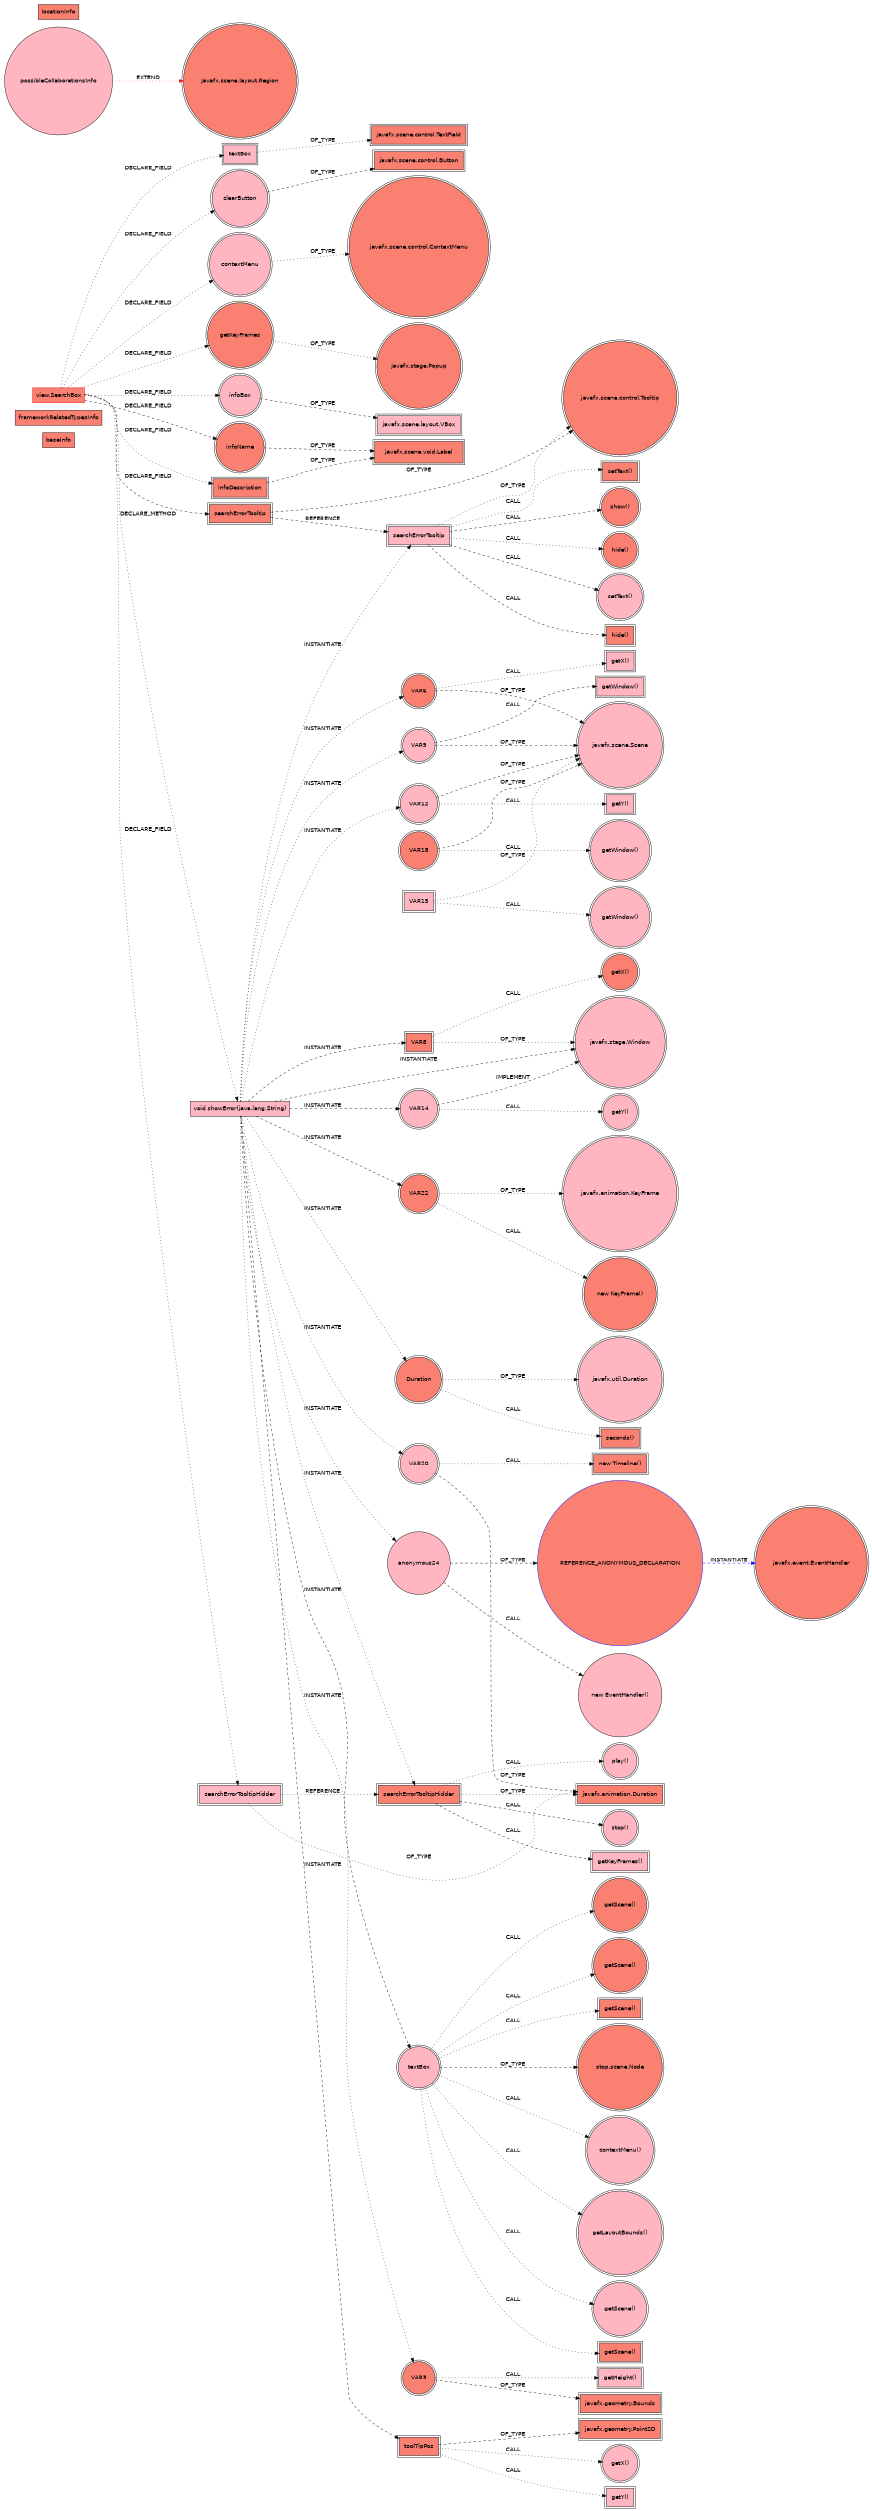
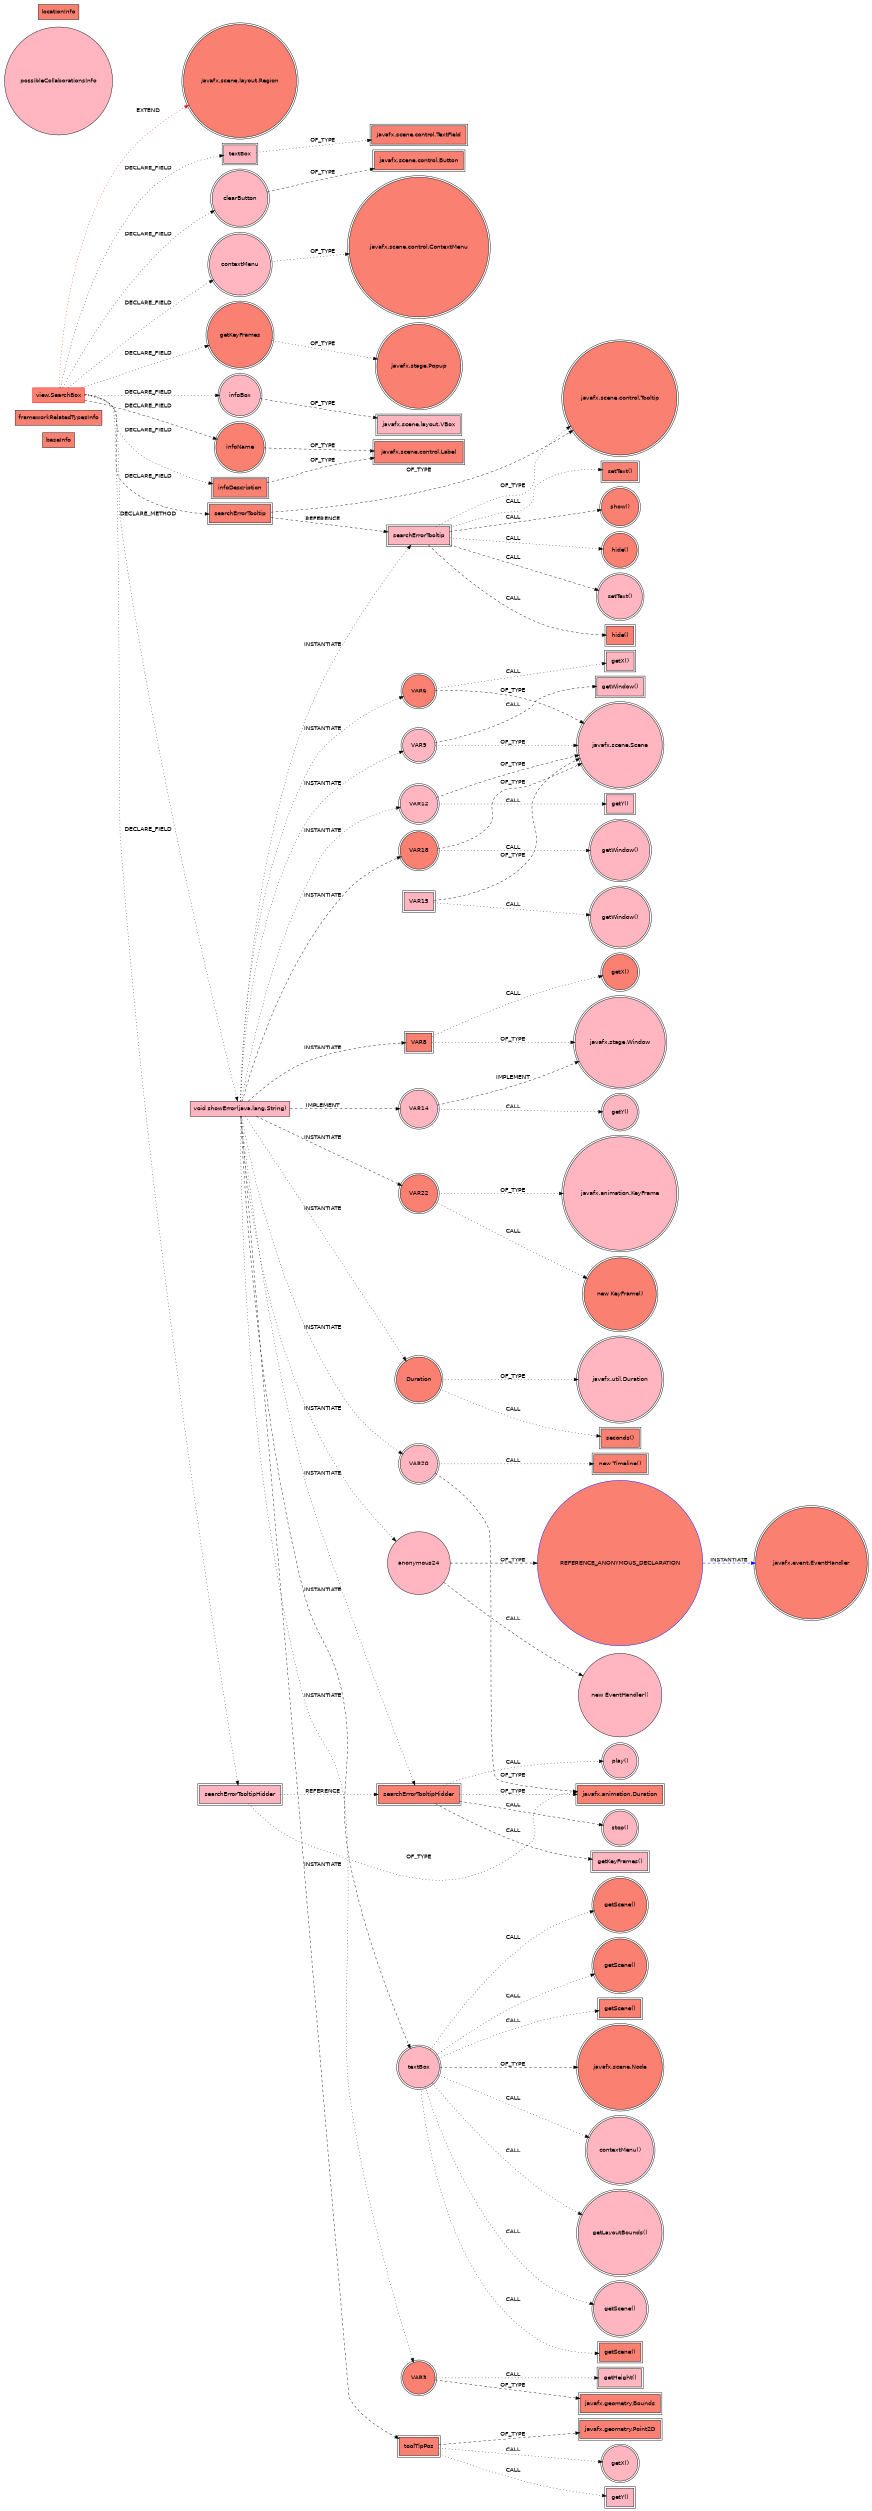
(146, 81) -> (87, 230)
(419, 452) -> (419, 452)
(504, 745) -> (504, 745)
(533, 853) -> (533, 853)
(423, 1073) -> (297, 963)
(323, 1106) -> (323, 1106)
(620, 2067) -> (620, 2067)
